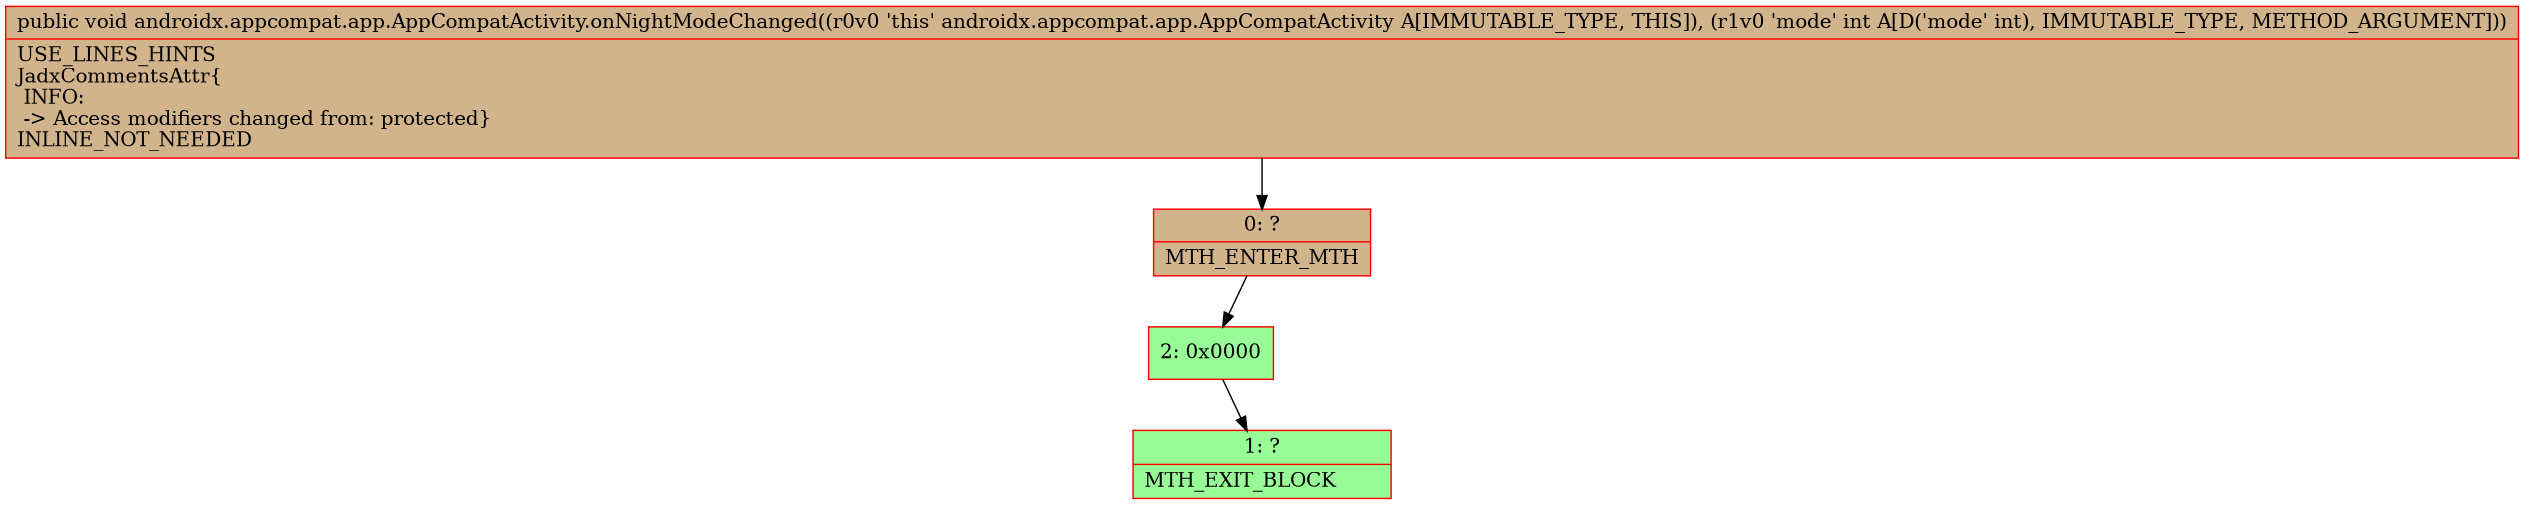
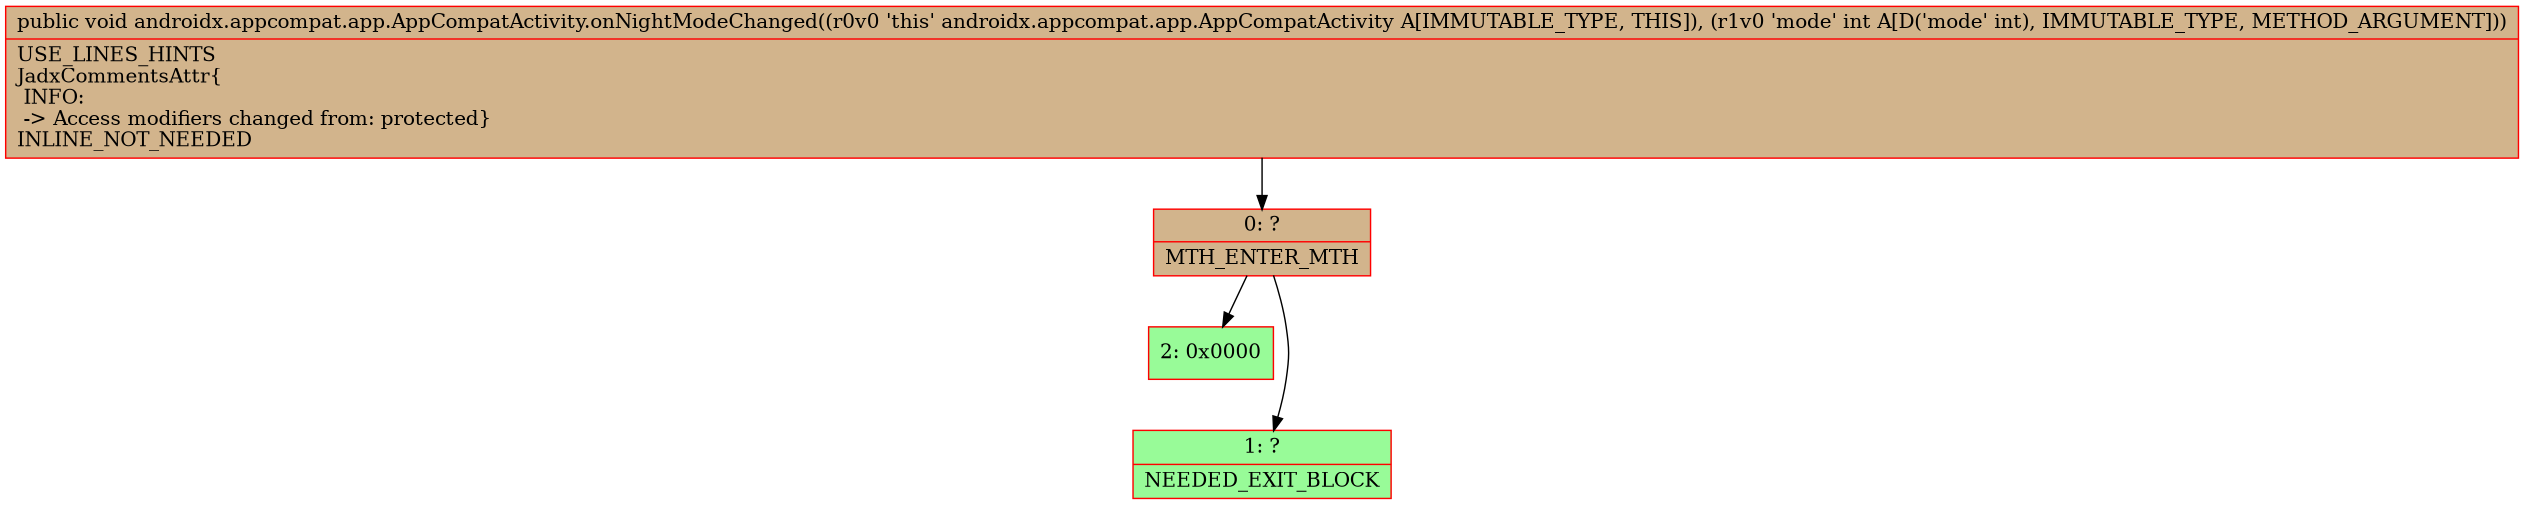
(1232, 399) -> (1288, 346)
(1241, 481) -> (1262, 481)
